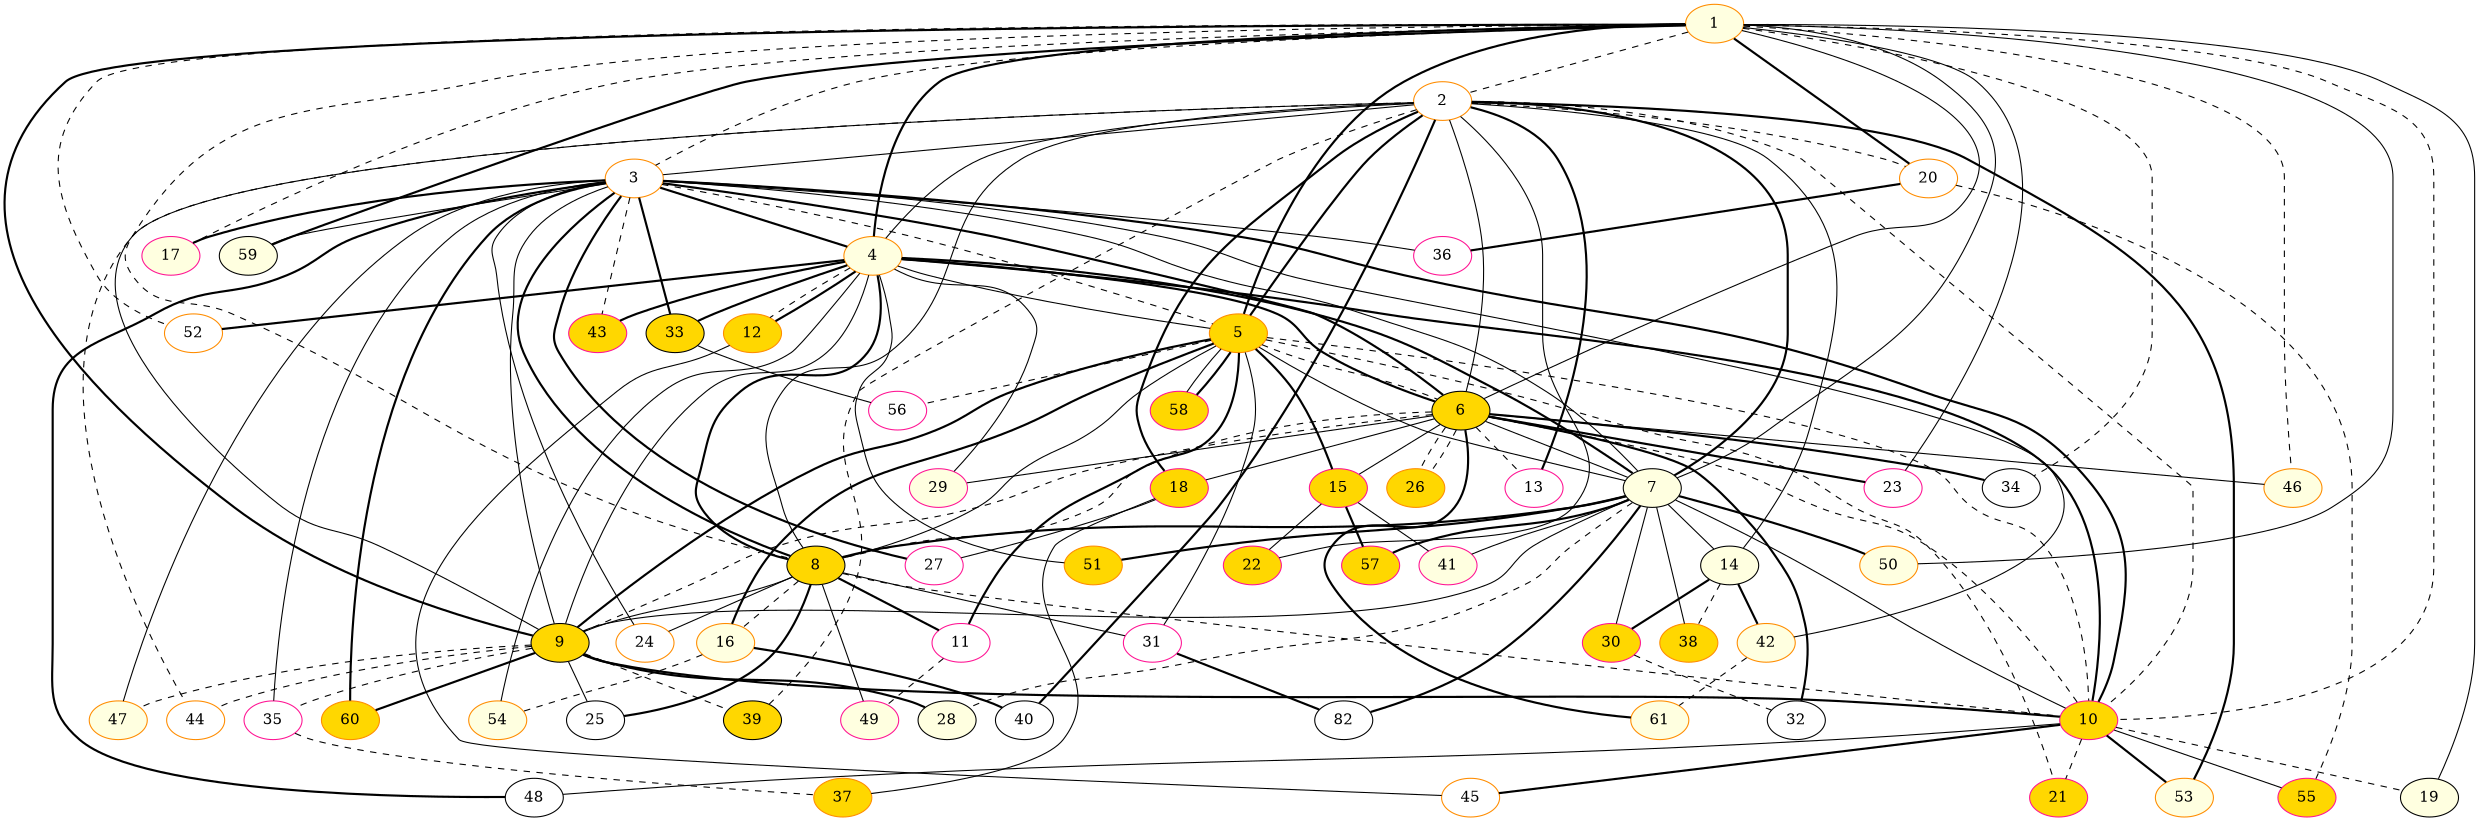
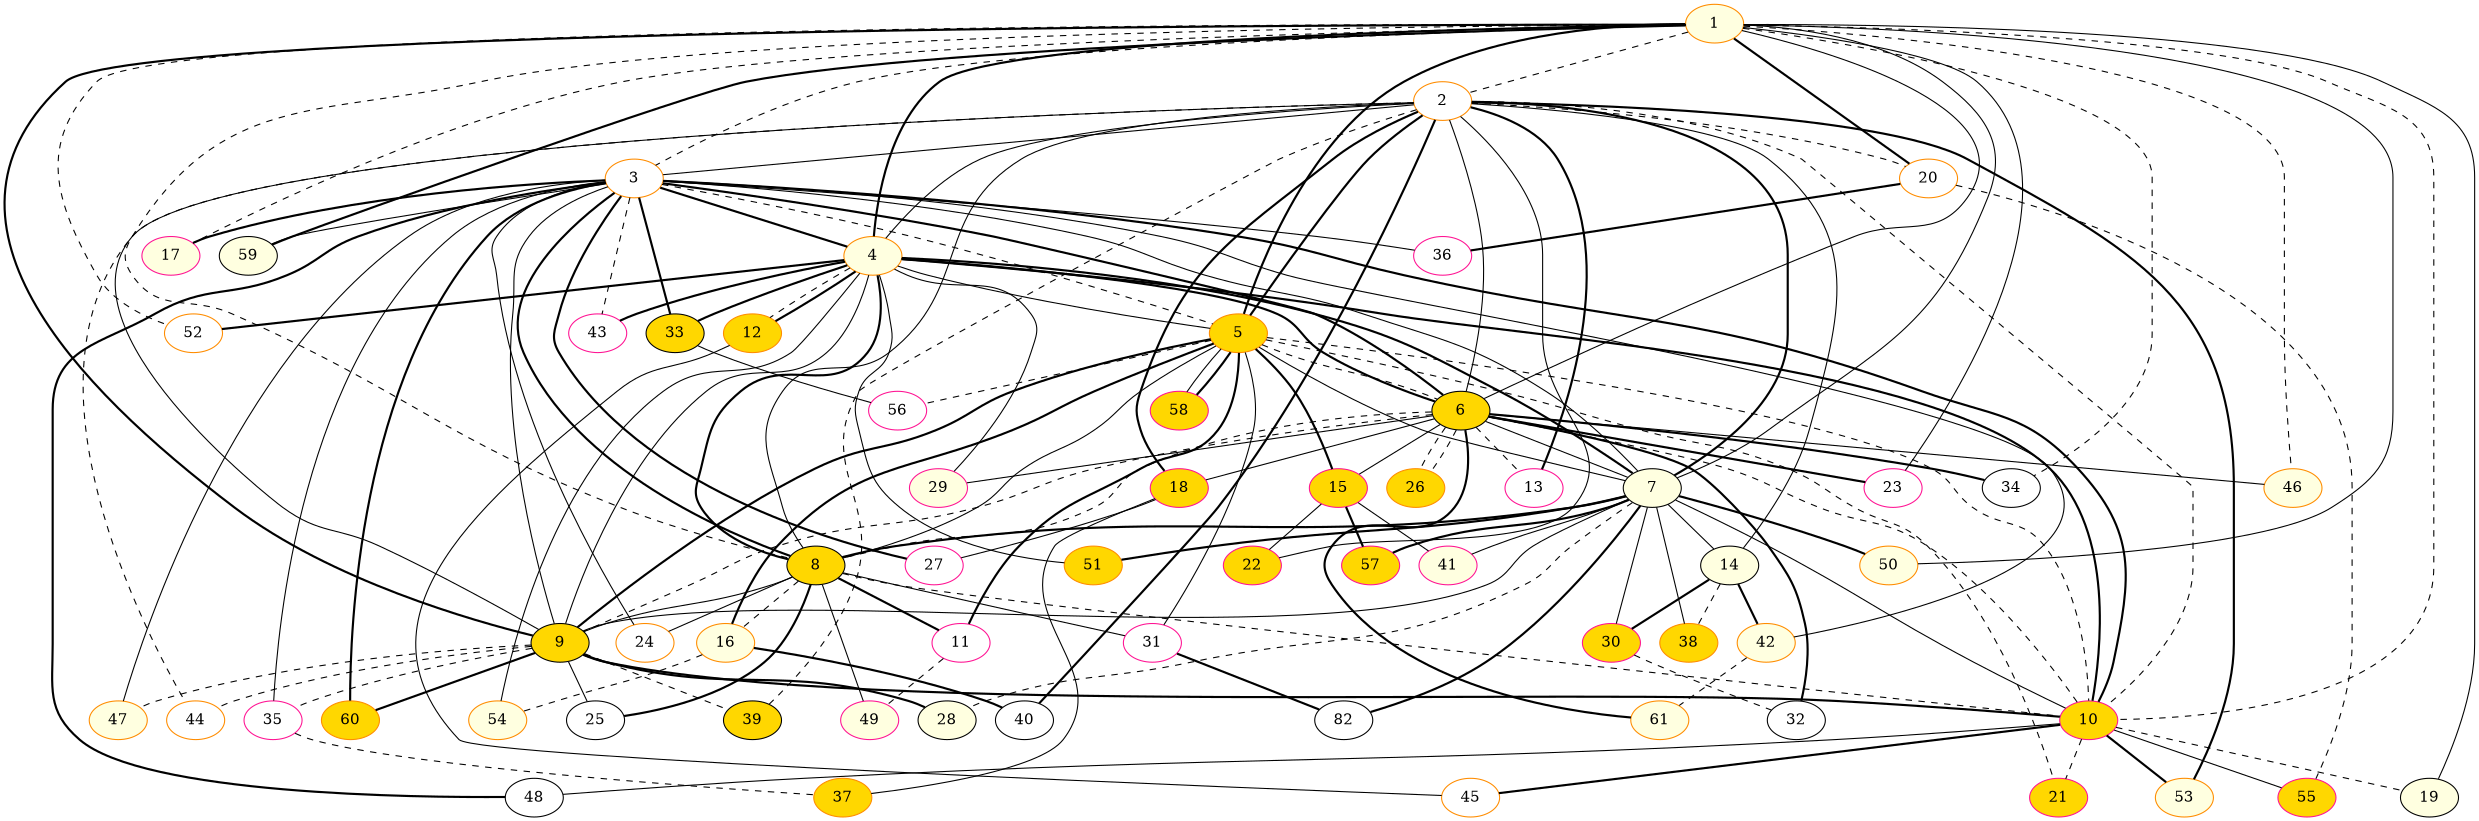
(598, 333) -> (598, 333)
